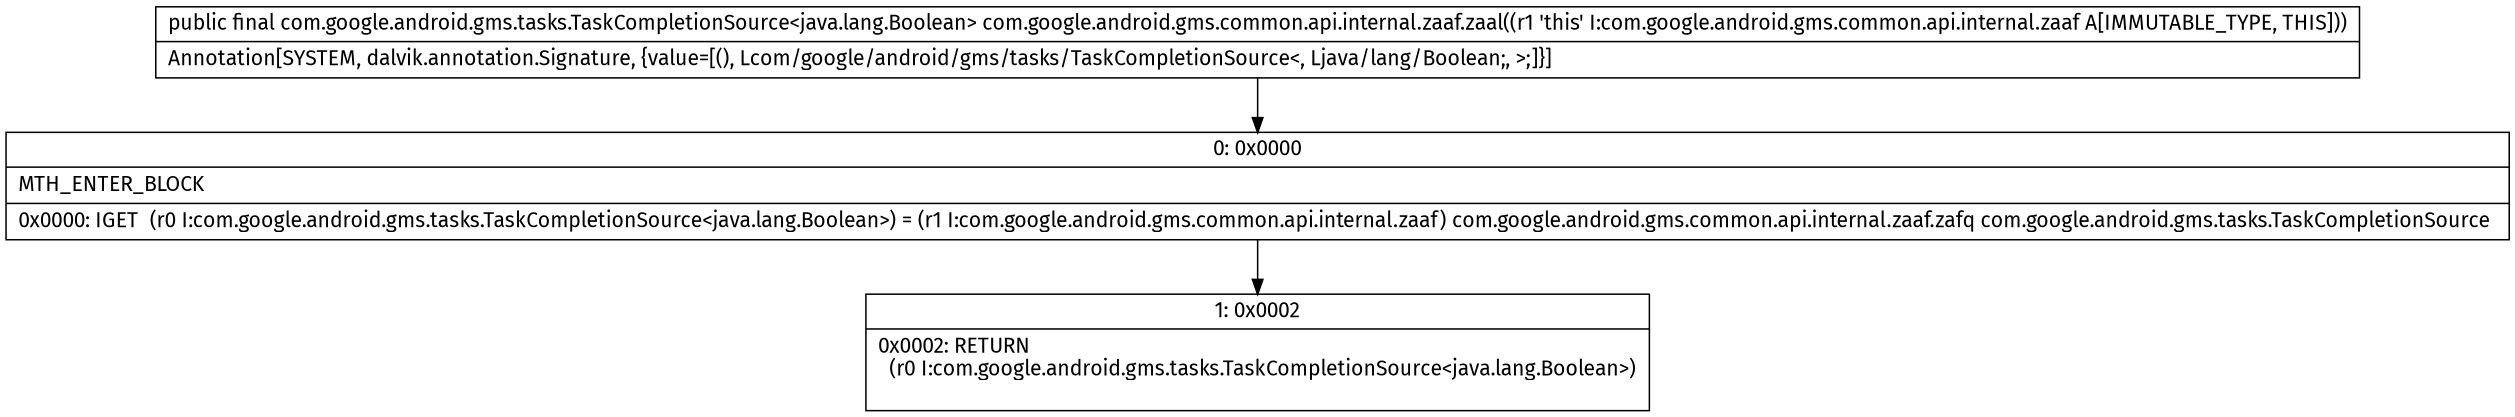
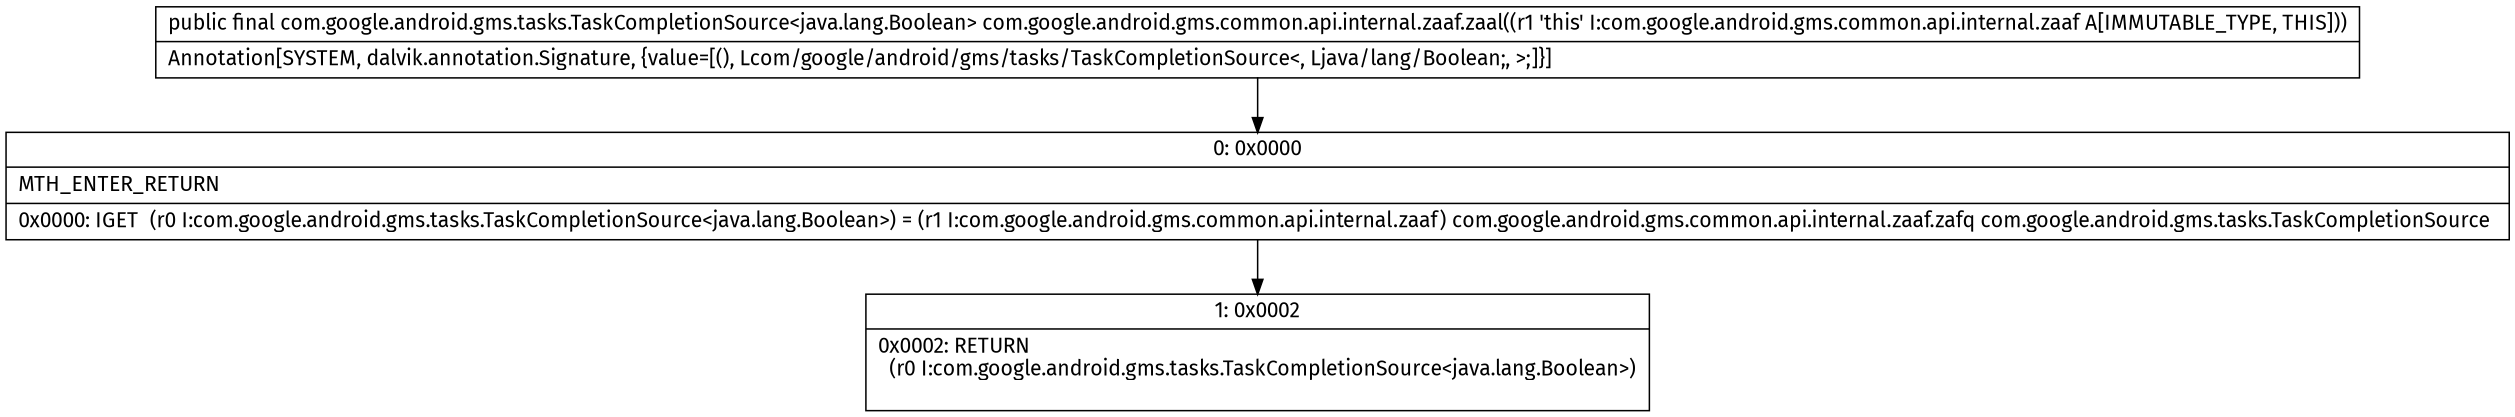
(112, 185) -> (119, 185)
